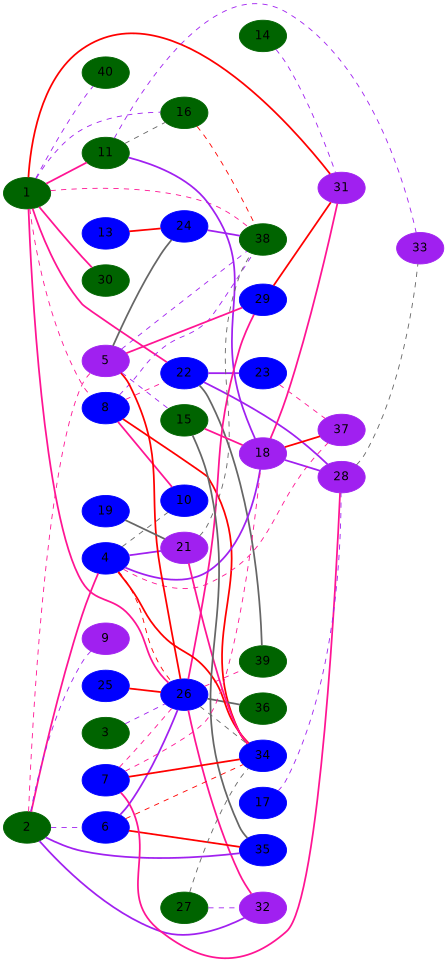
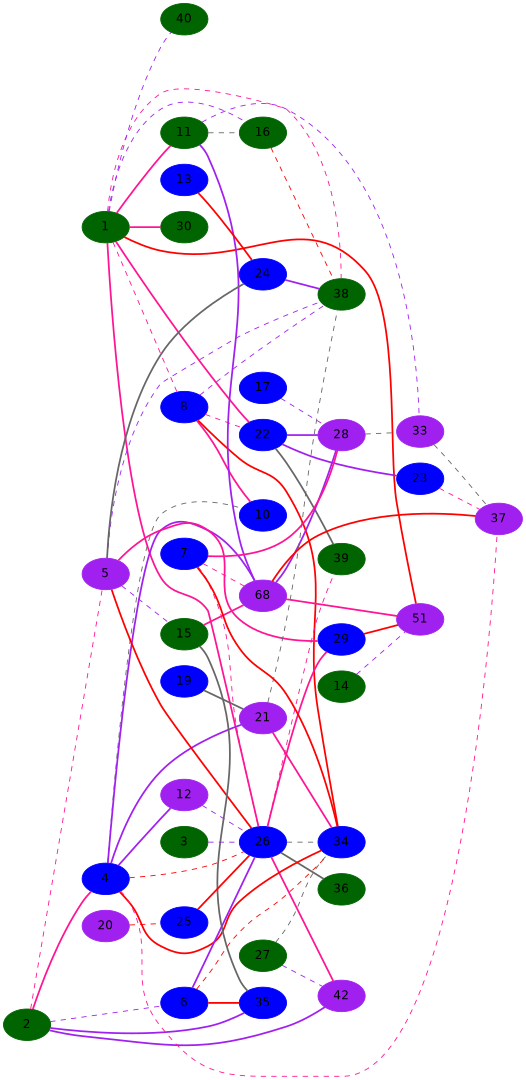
(342, 188) -> (420, 619)
(263, 454) -> (263, 596)
none -> (461, 475)
(106, 639) -> none
none -> (184, 795)
(263, 908) -> (342, 996)
none -> (106, 926)
